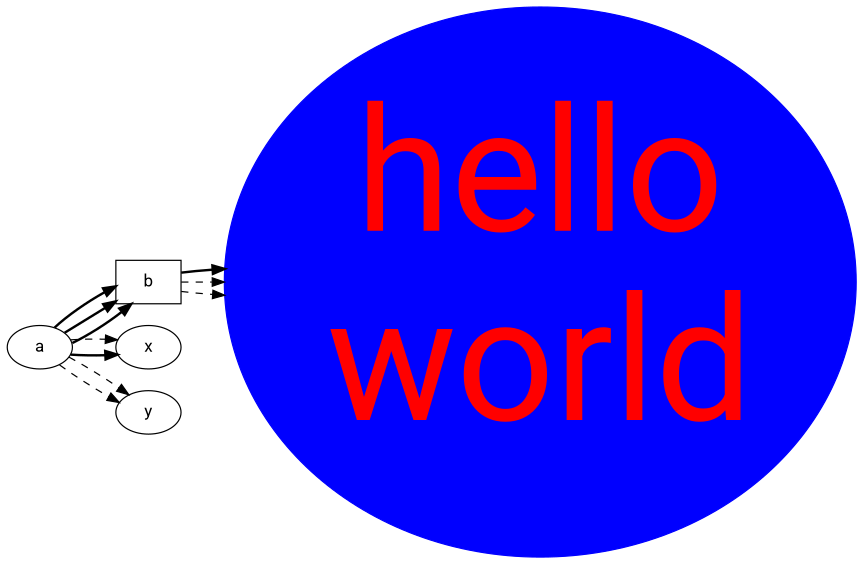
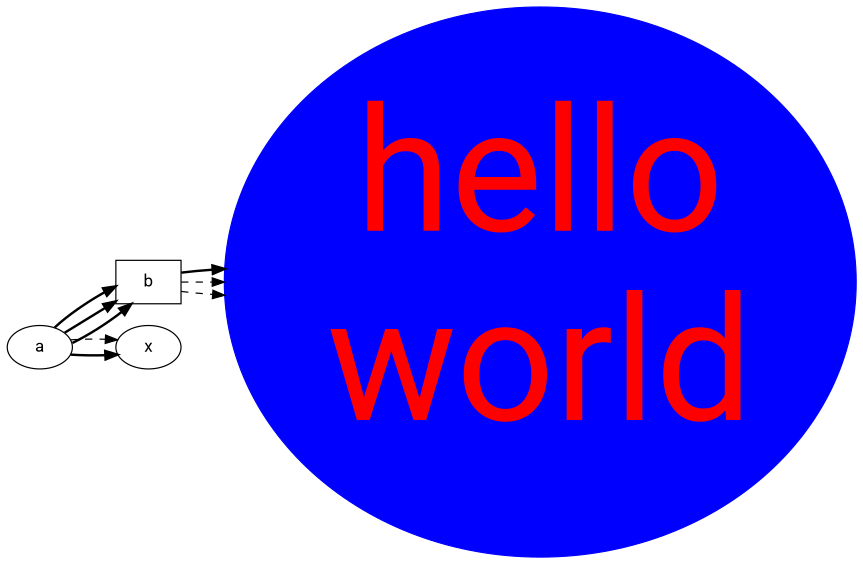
(148, 412) -> none
